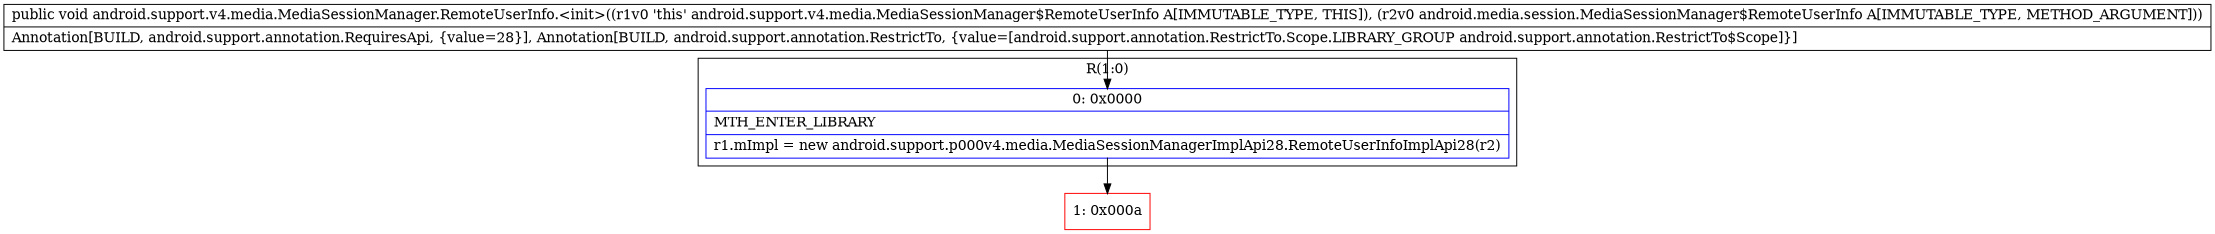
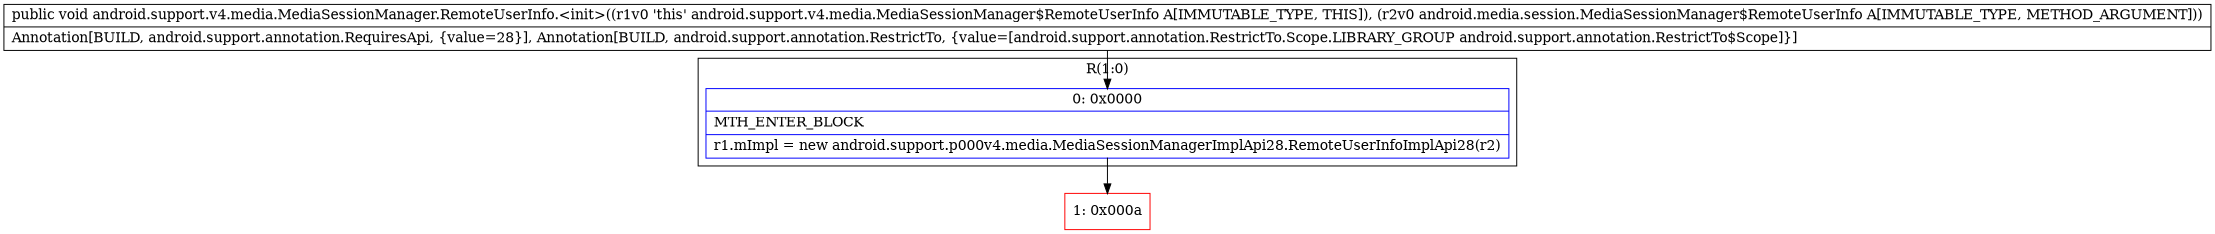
(795, 122) -> (789, 122)
